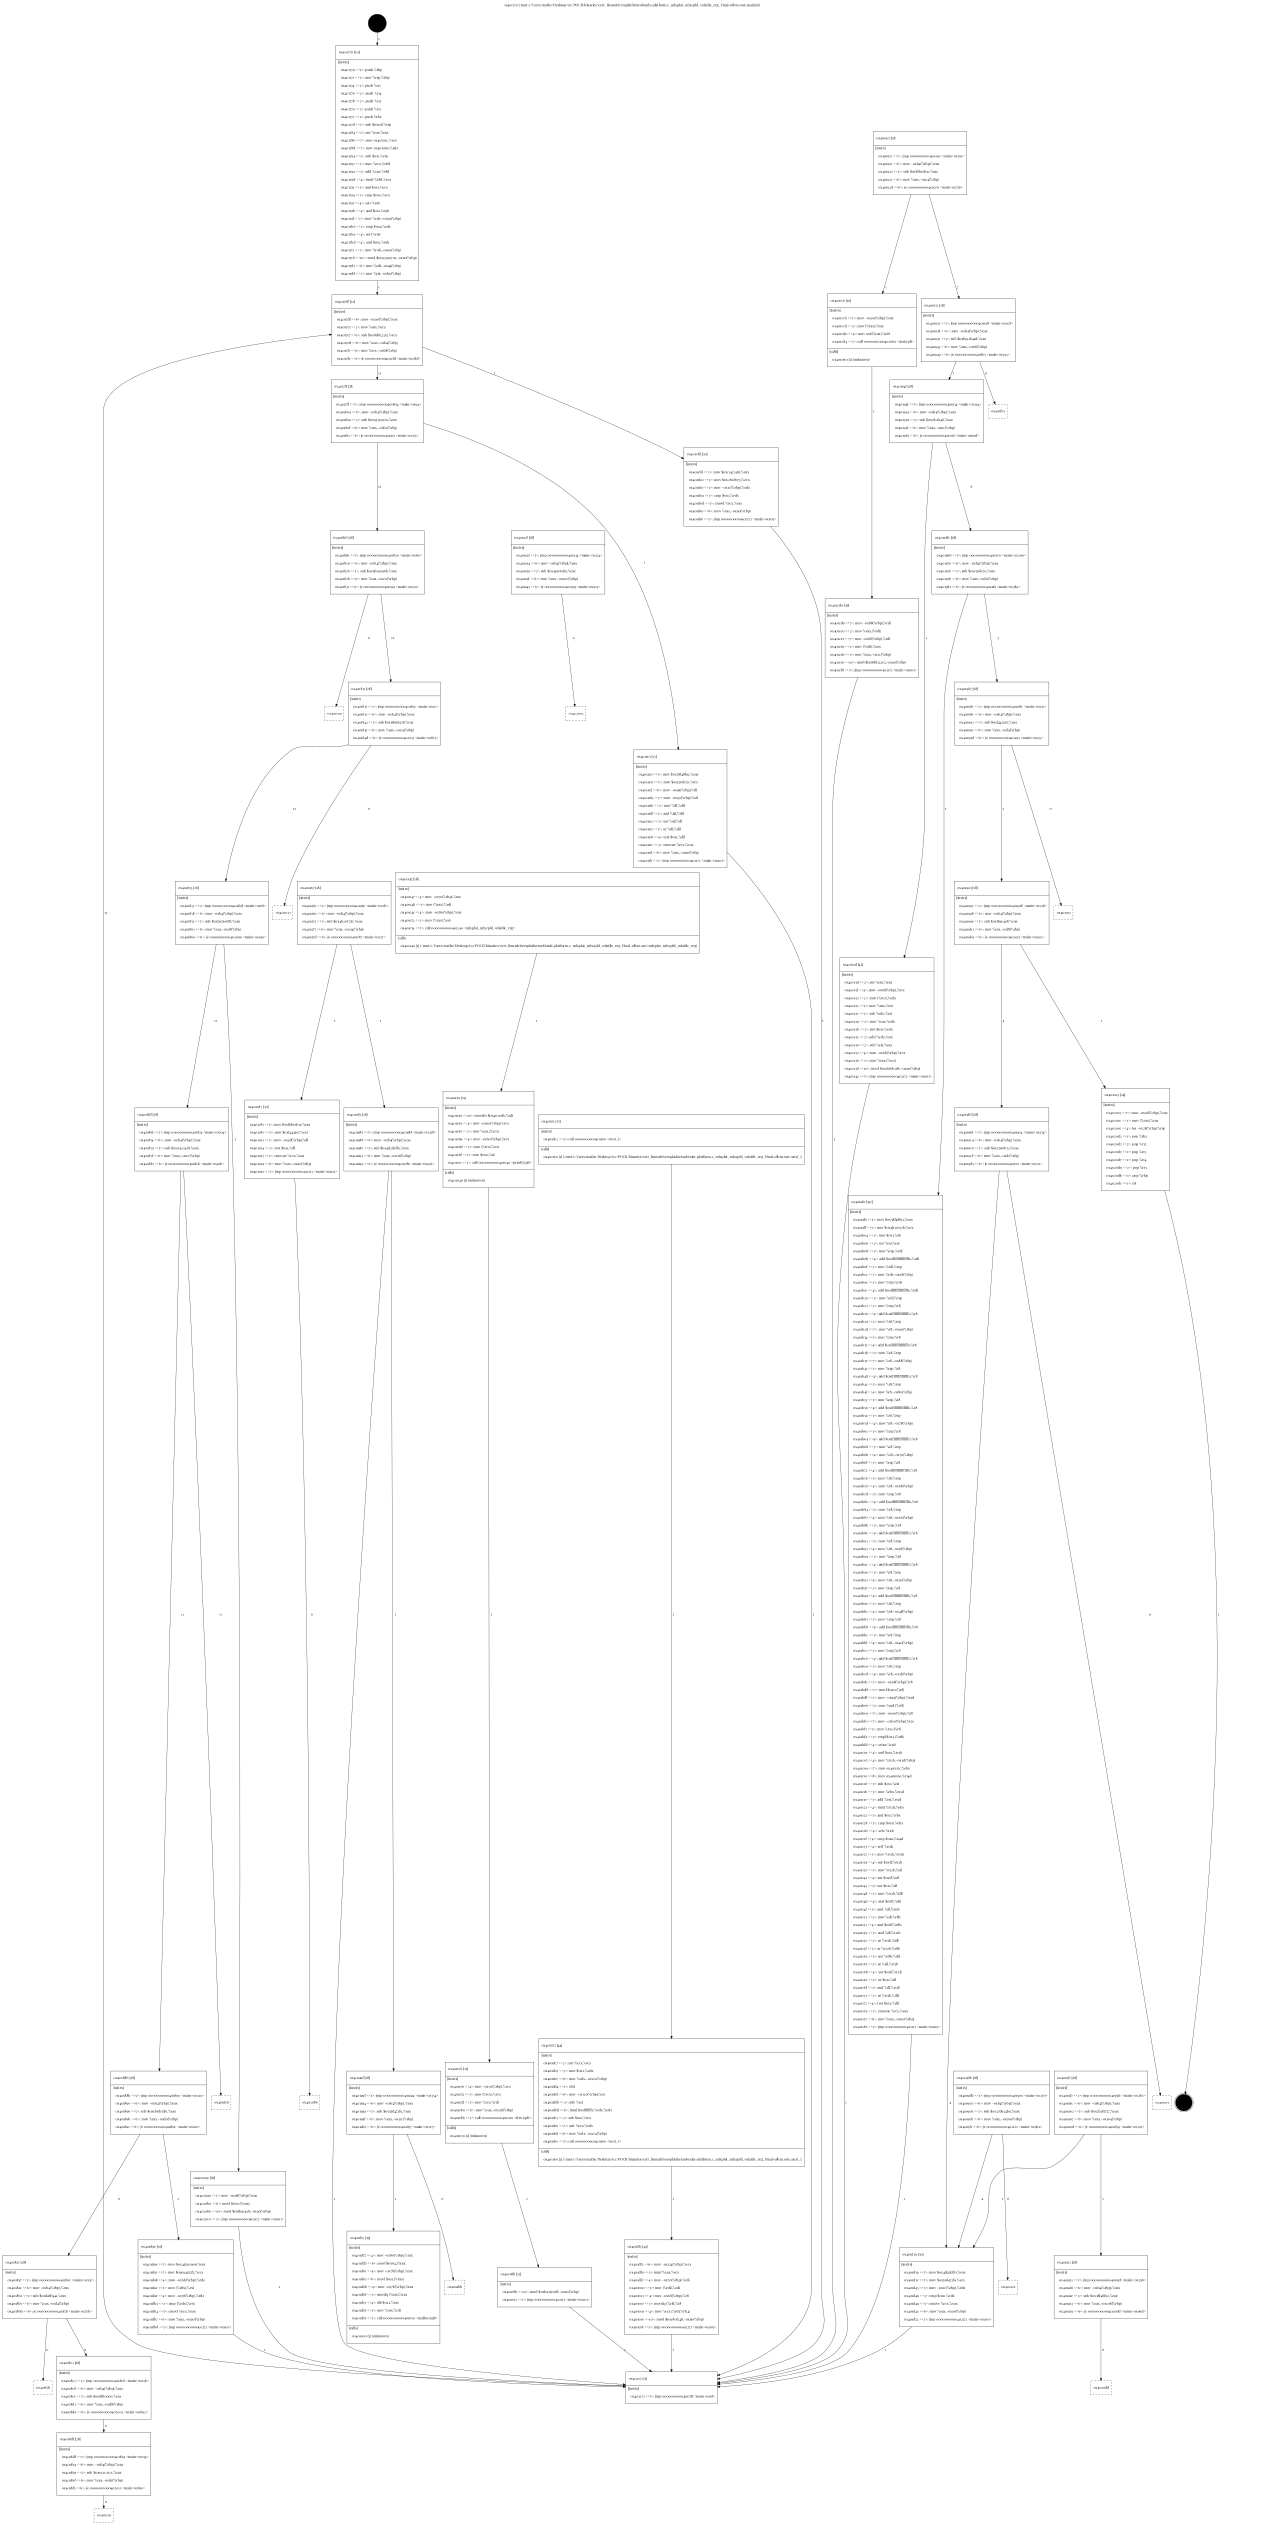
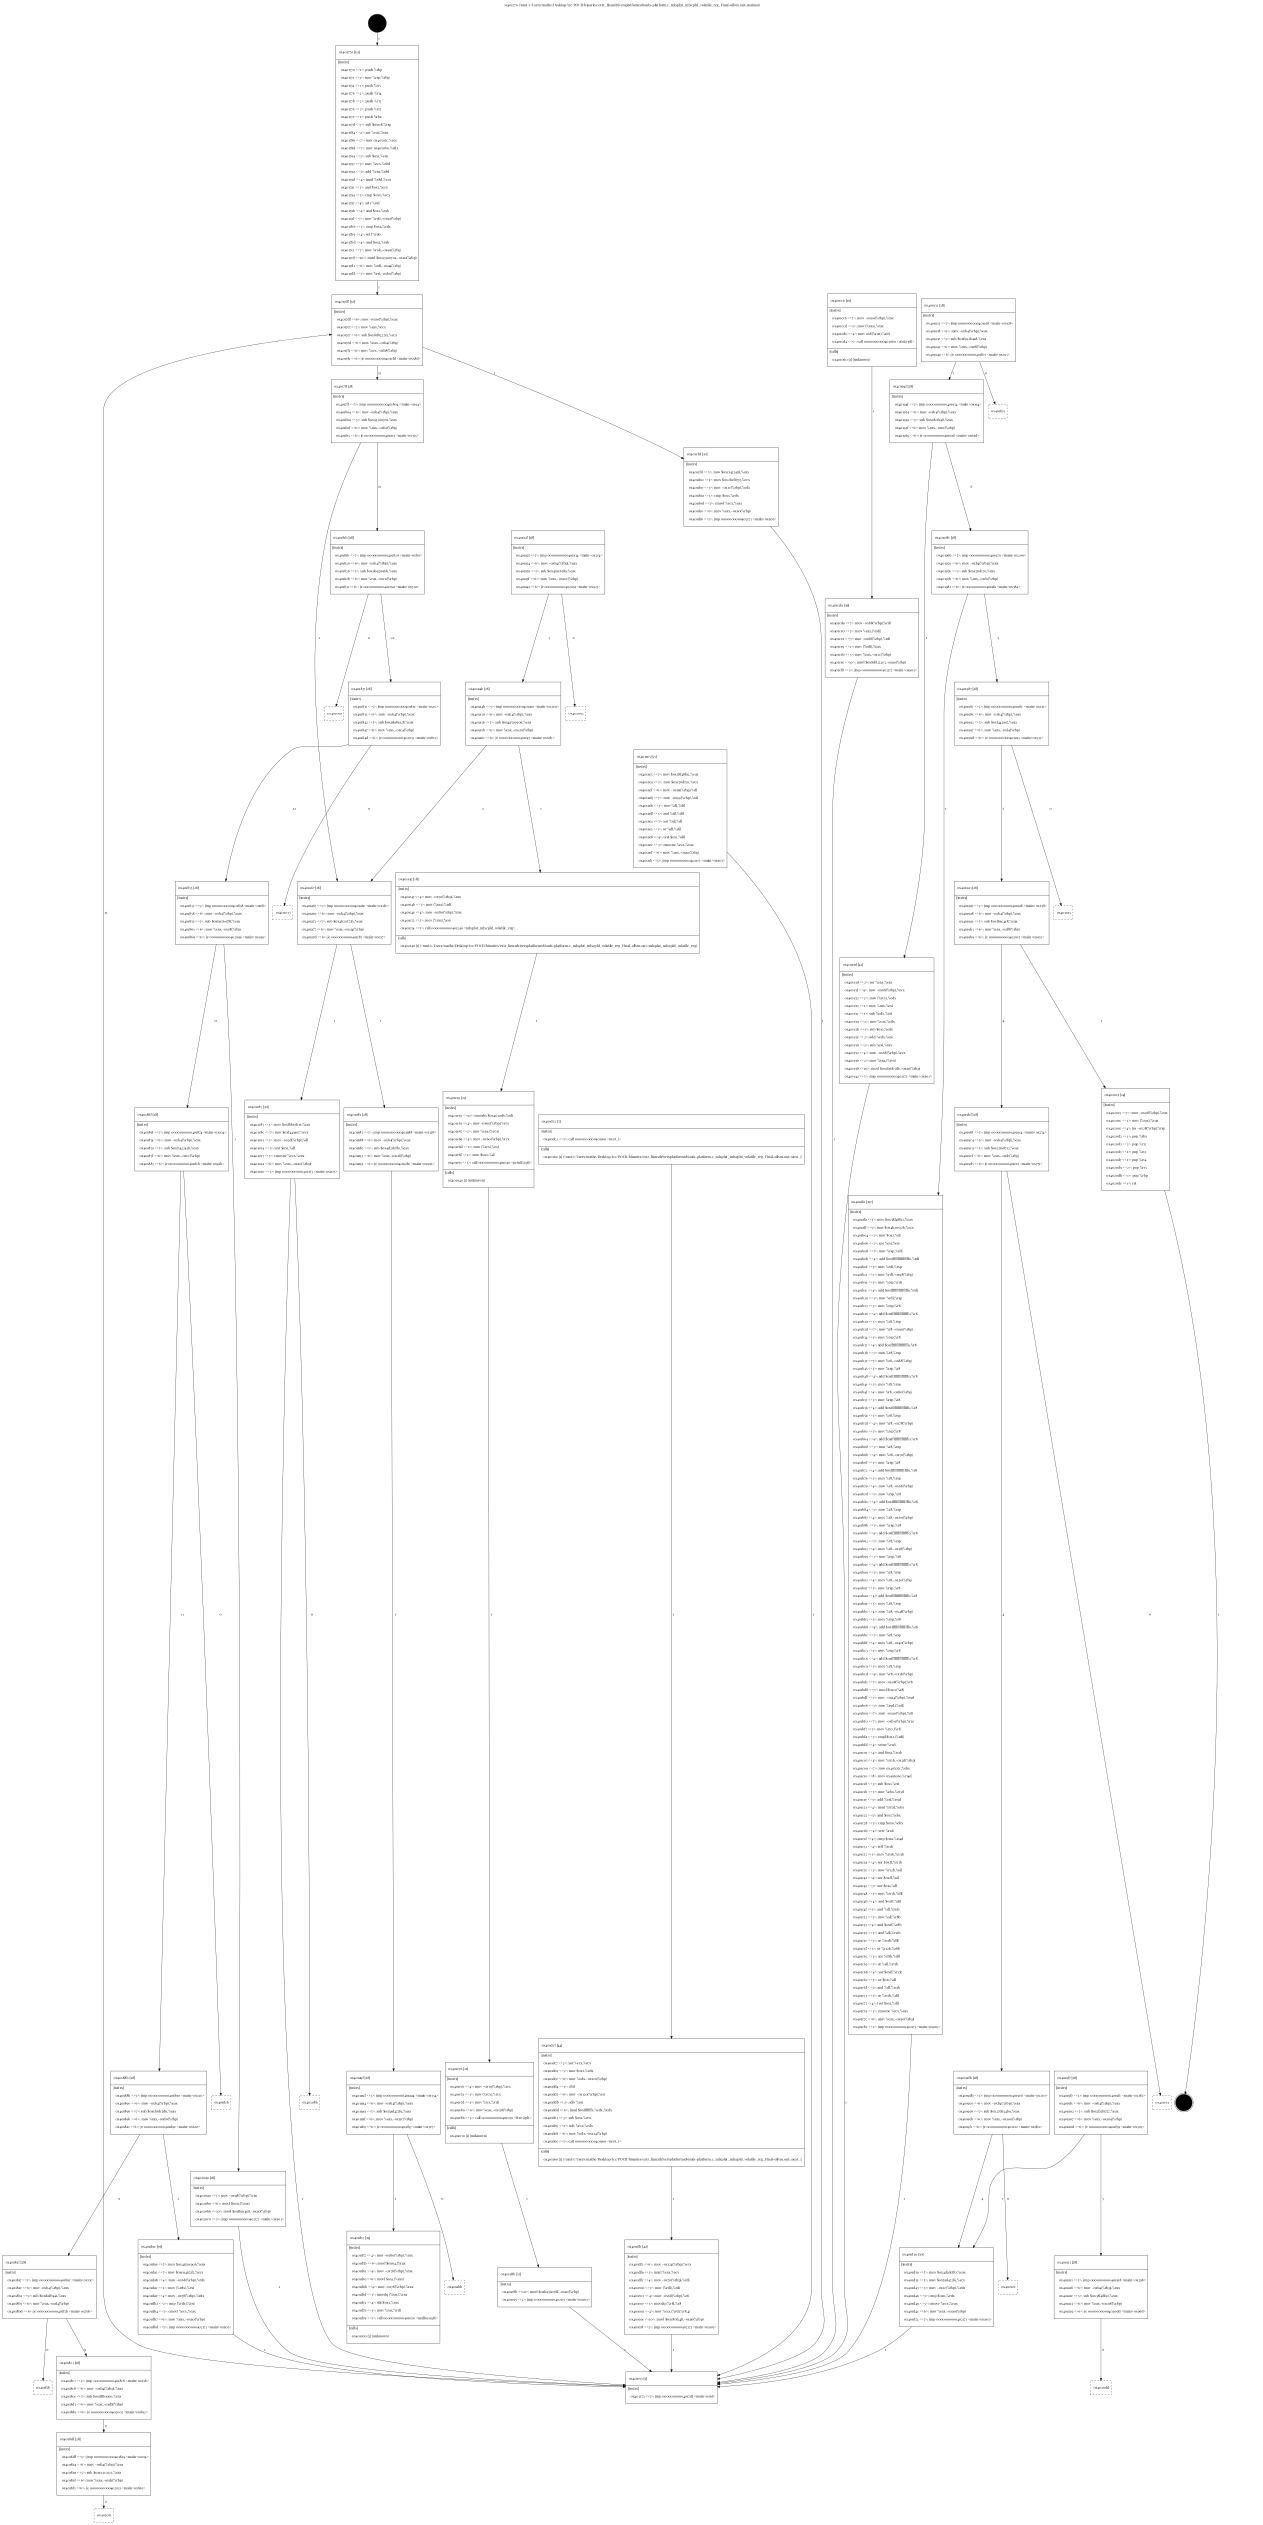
(920, 163) -> none
(611, 537) -> (315, 658)
none -> (513, 714)
(964, 1708) -> (1002, 1620)
(342, 1898) -> (283, 1912)
